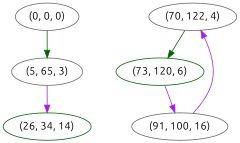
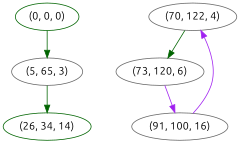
(47, 17) -> (47, 17)
(160, 72) -> (160, 72)
(47, 95) -> (47, 95)
